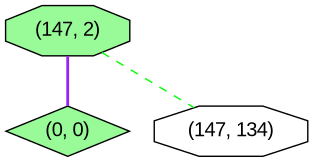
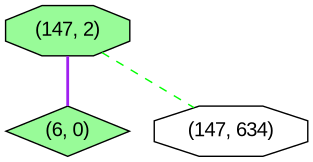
(68, 131) -> (68, 131)
(231, 131) -> (231, 131)
